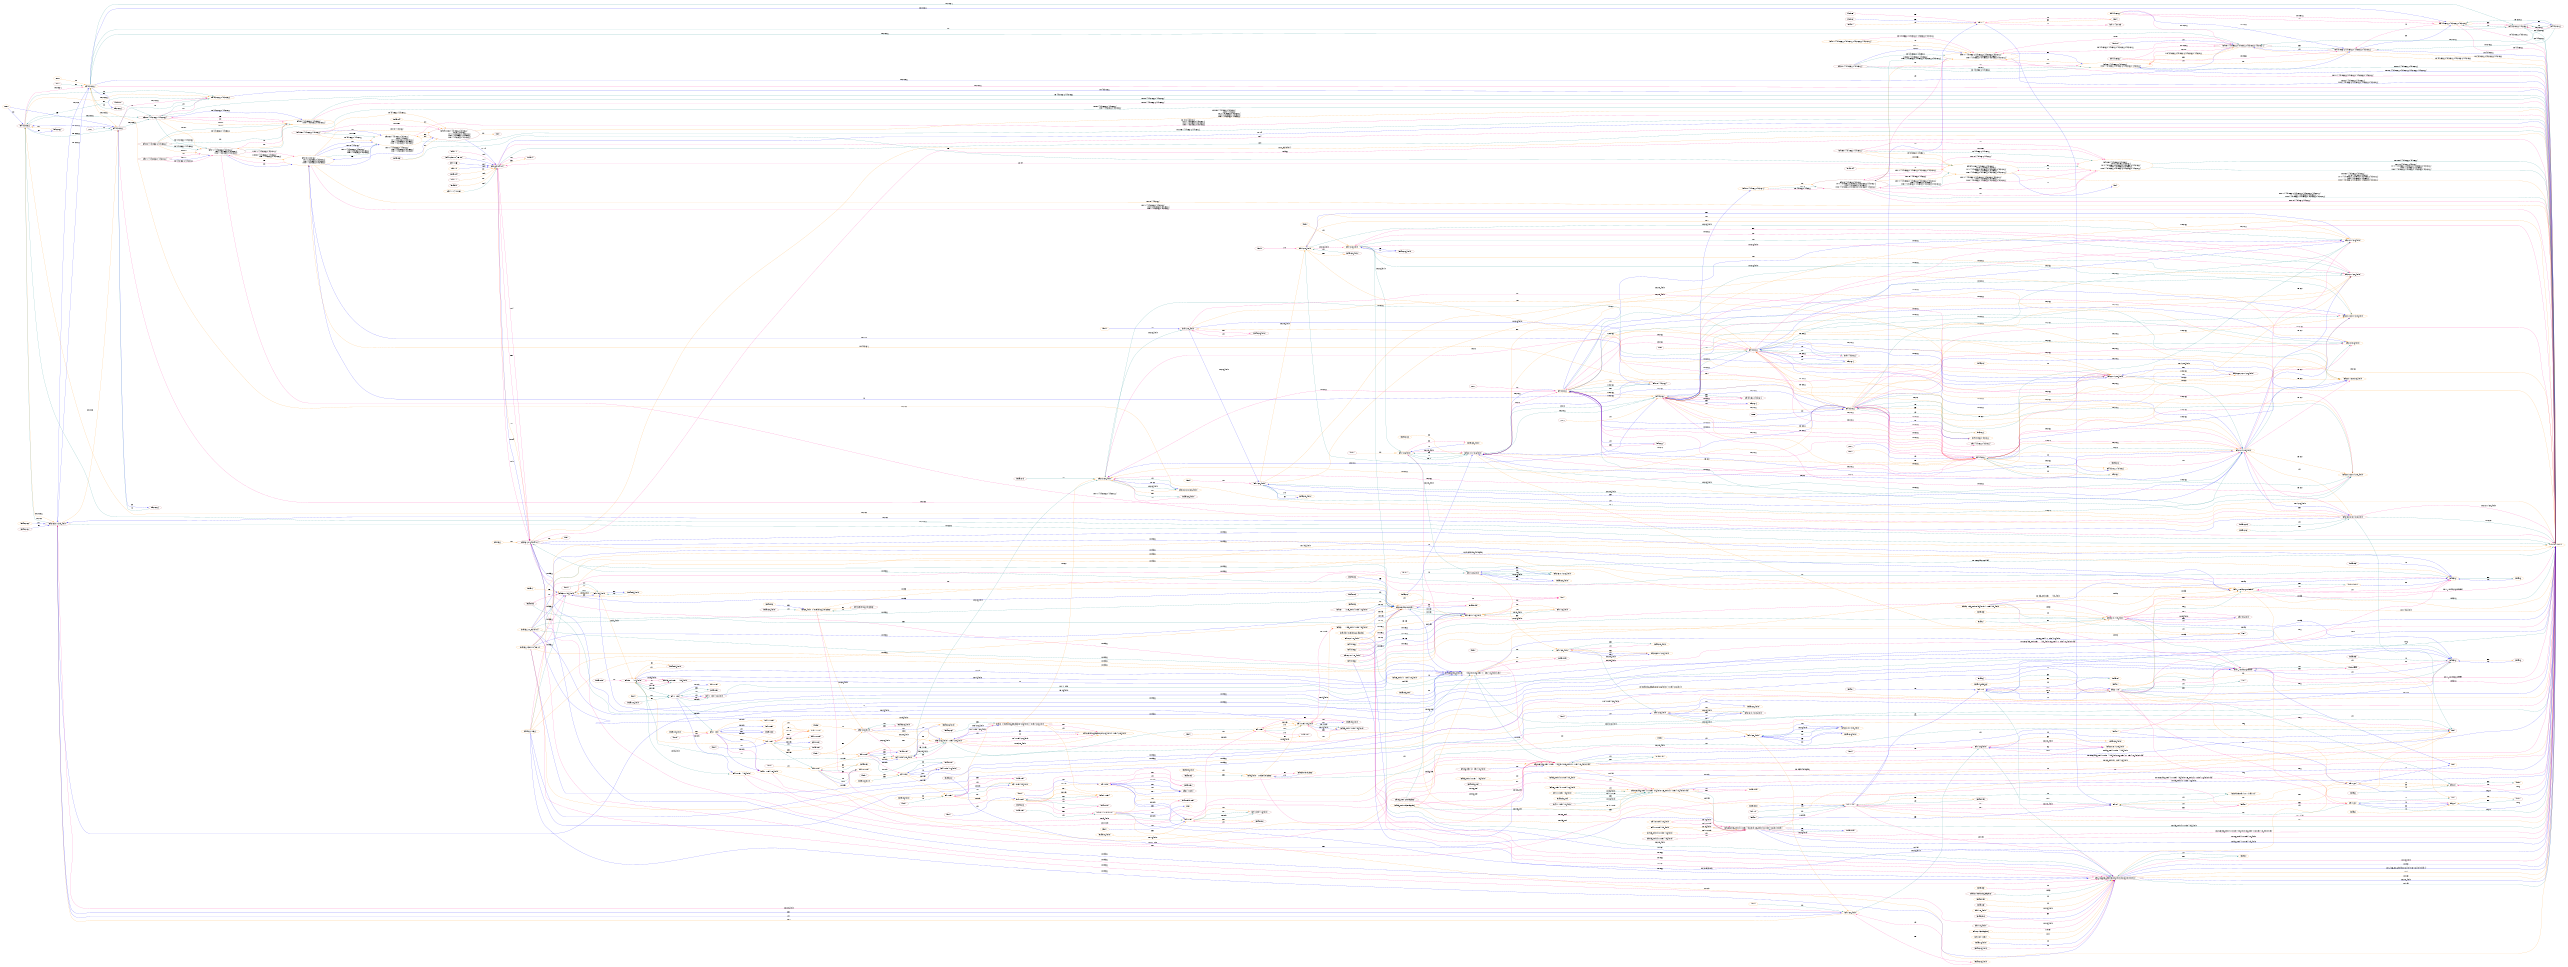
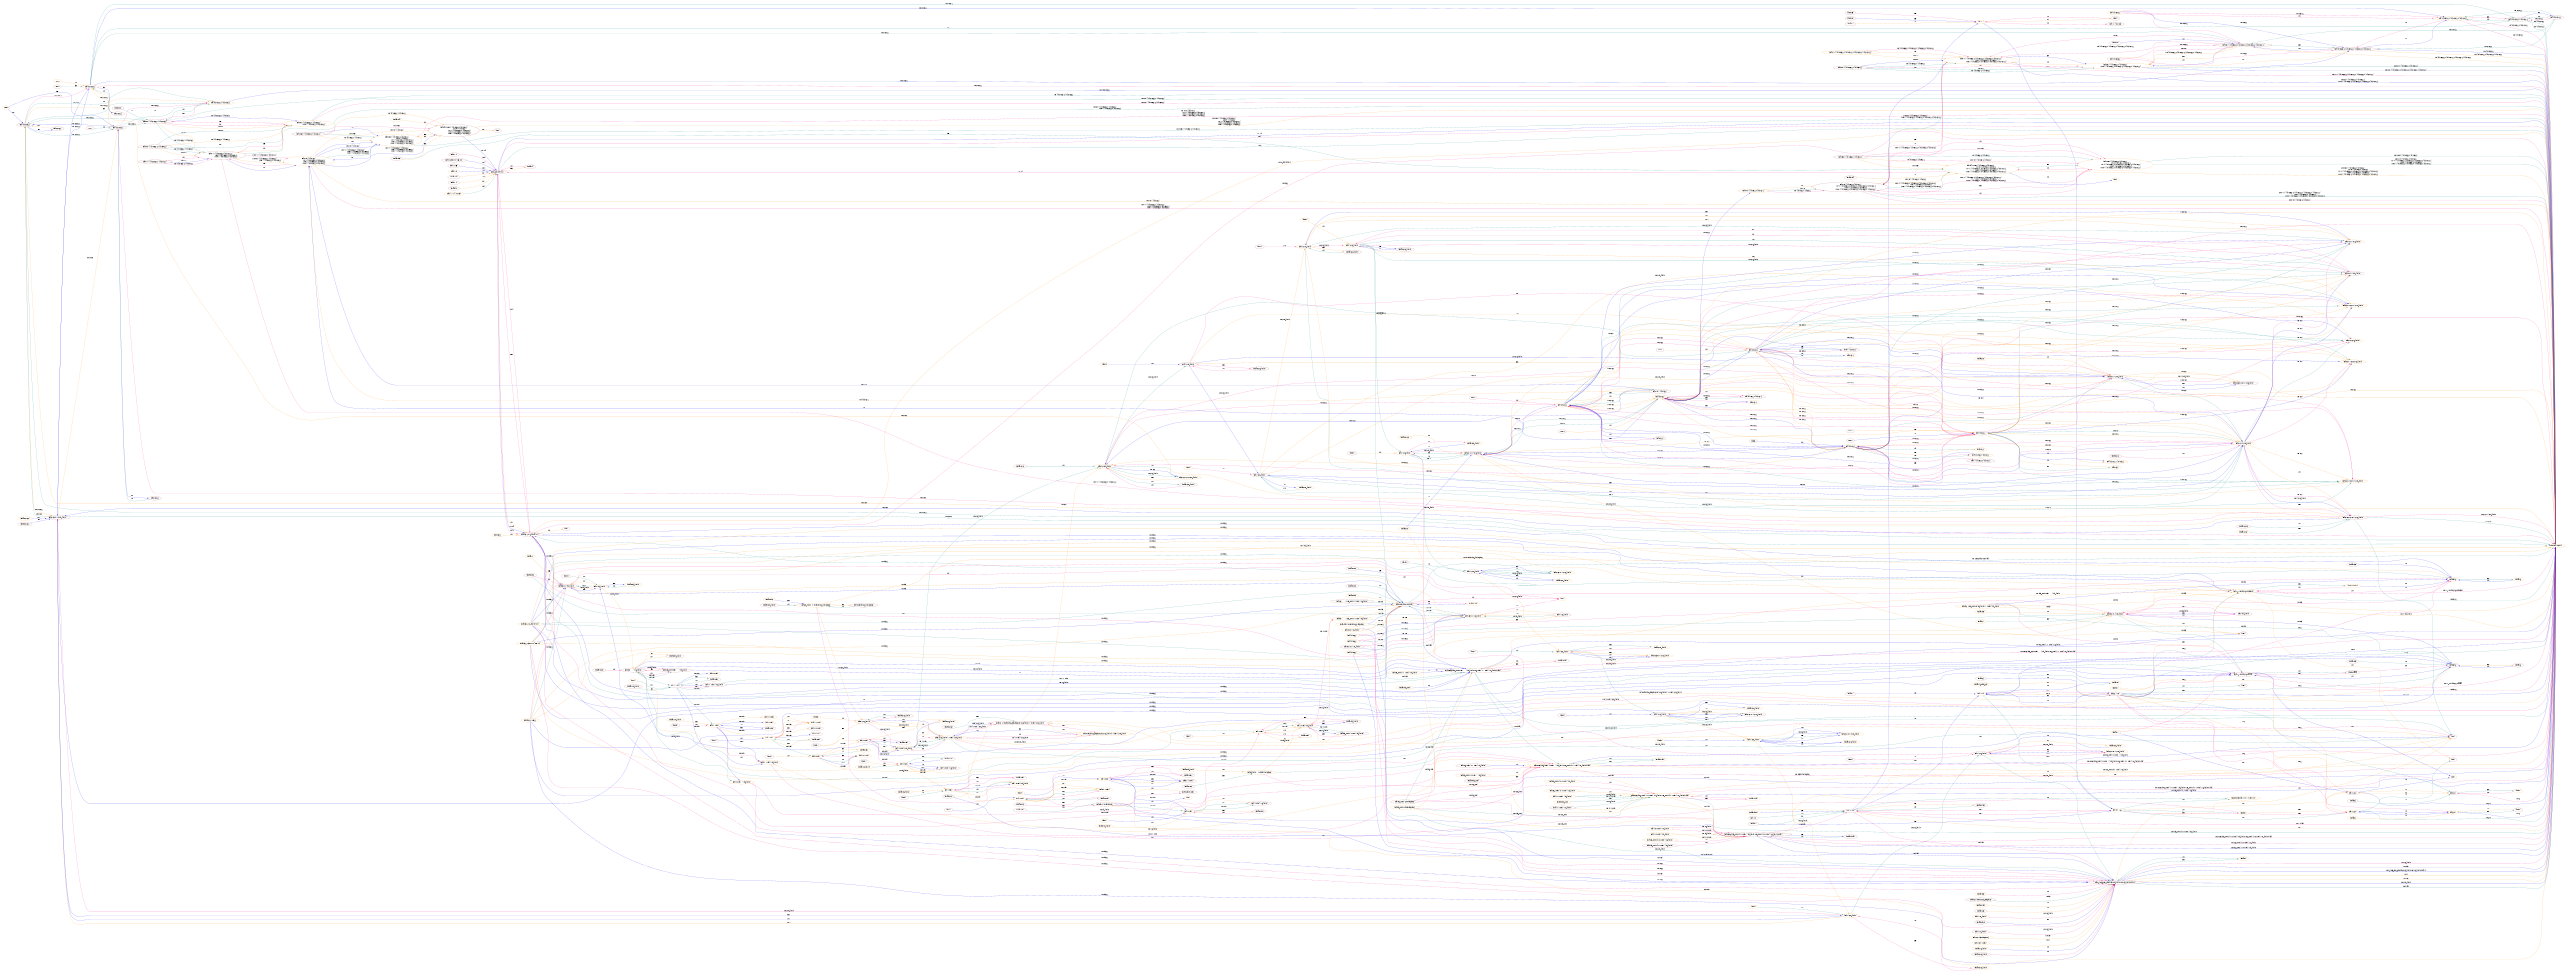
(1305, 773) -> none
